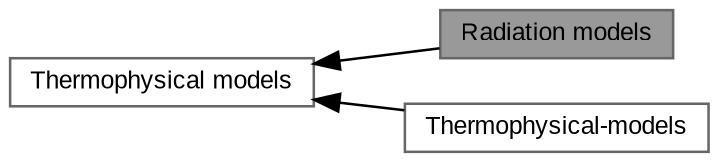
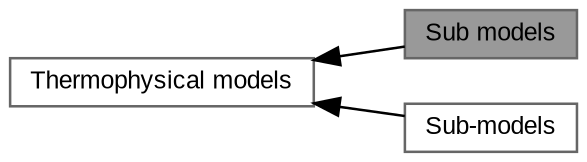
(557, 34) -> (491, 34)
(557, 128) -> (491, 128)
